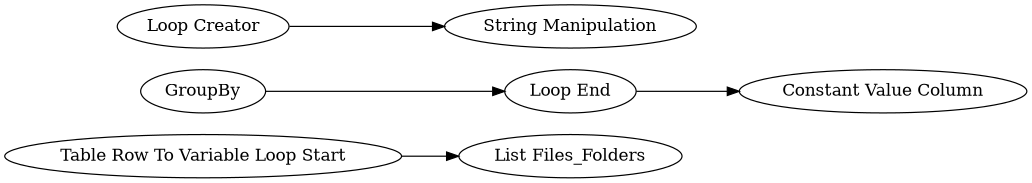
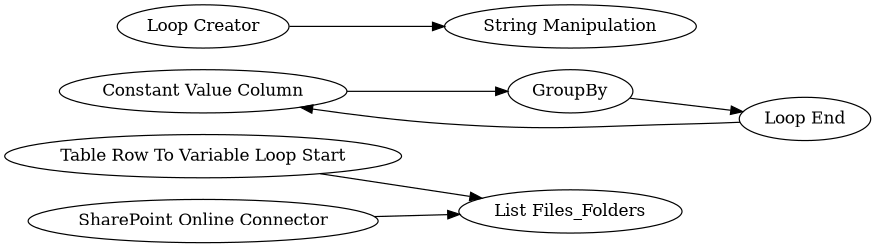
none -> (421, 91)
none -> (203, 221)
